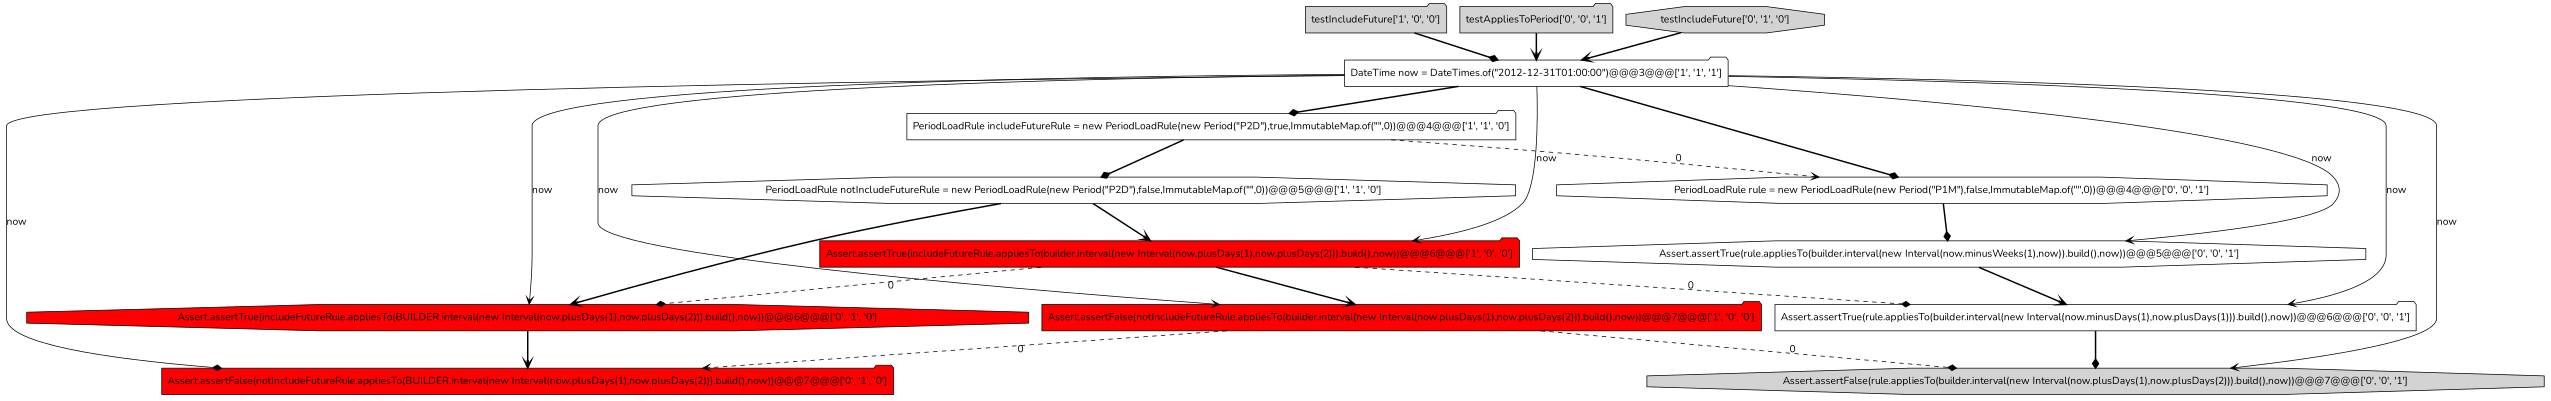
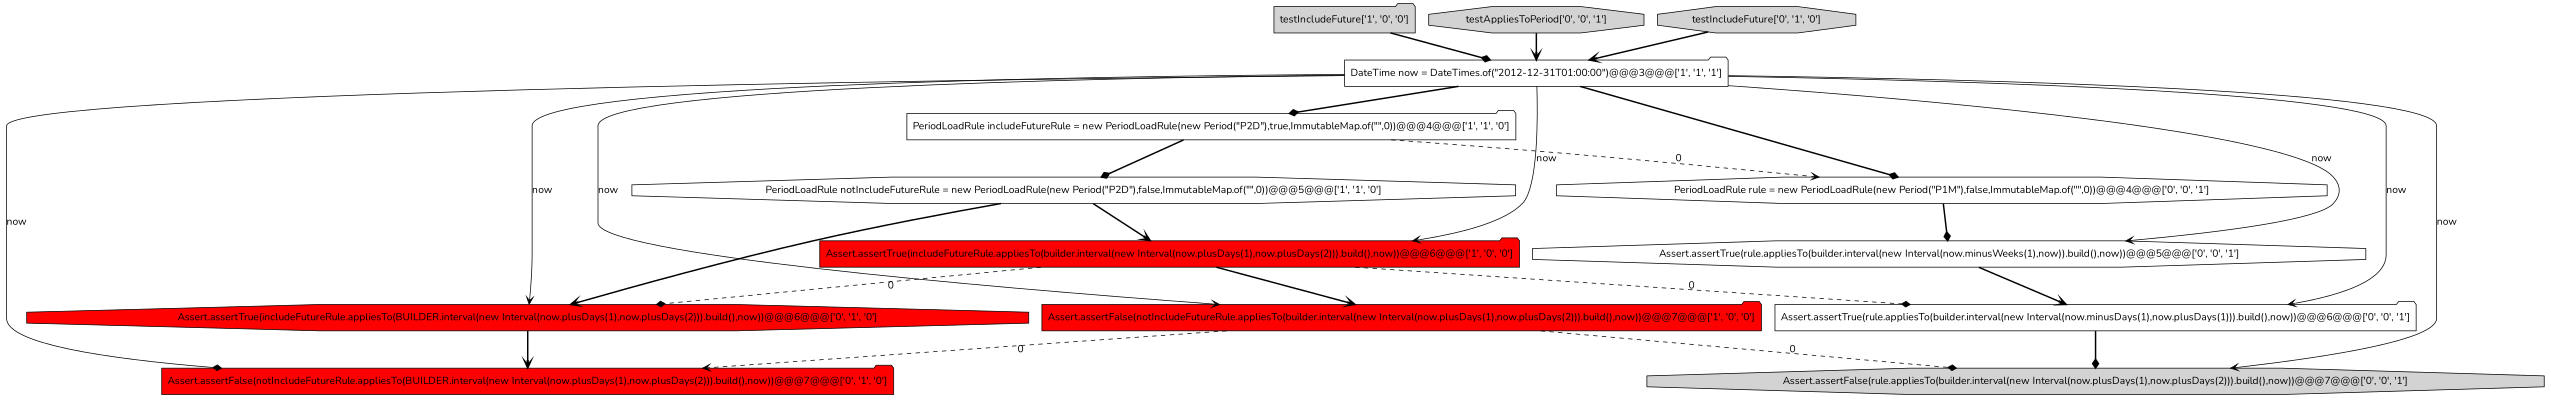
(1536, 20) -> (1536, 20)
